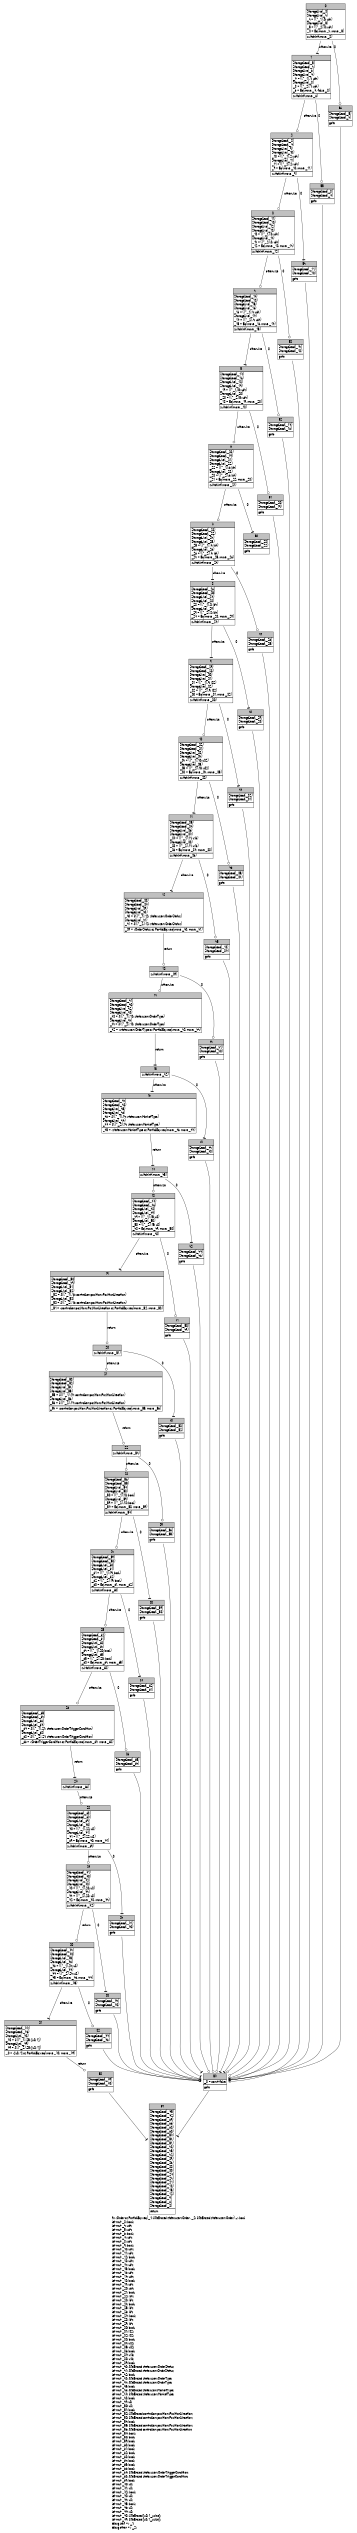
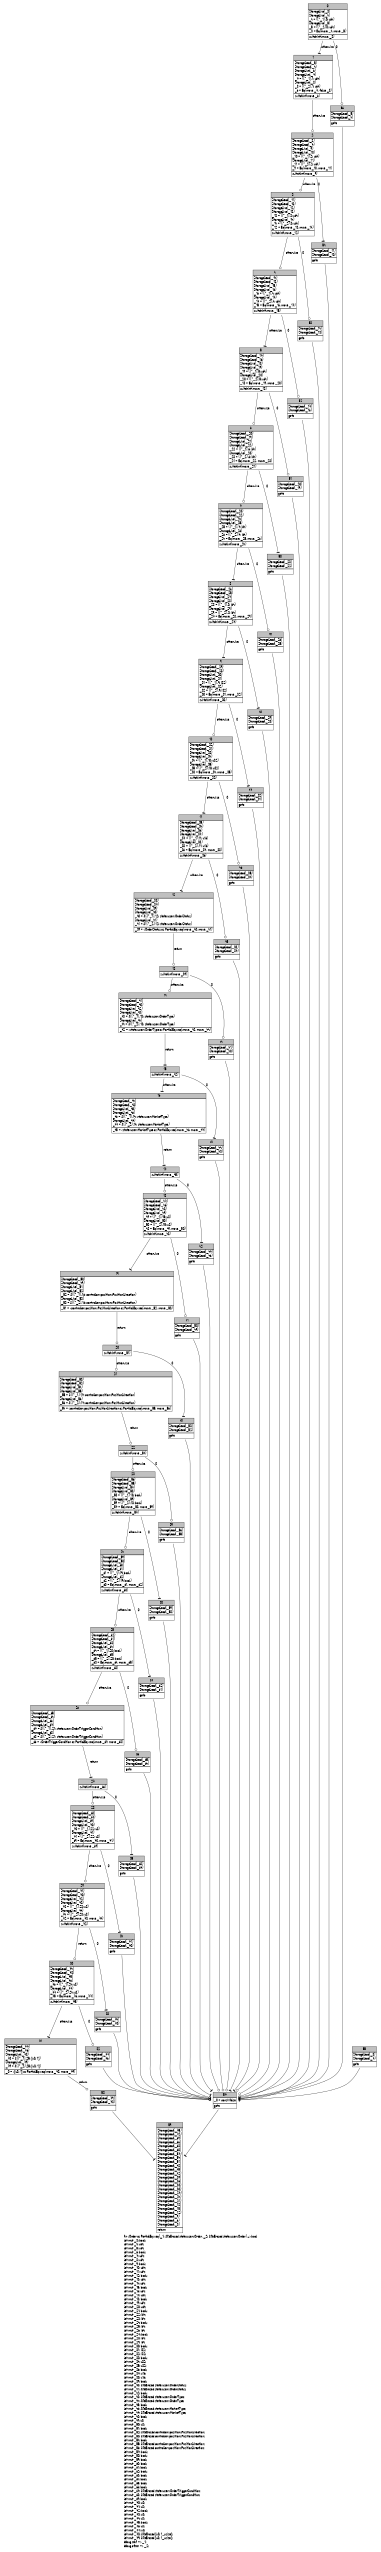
(319, 140) -> none
(217, 947) -> (227, 947)
none -> (289, 1351)
none -> (132, 1866)
